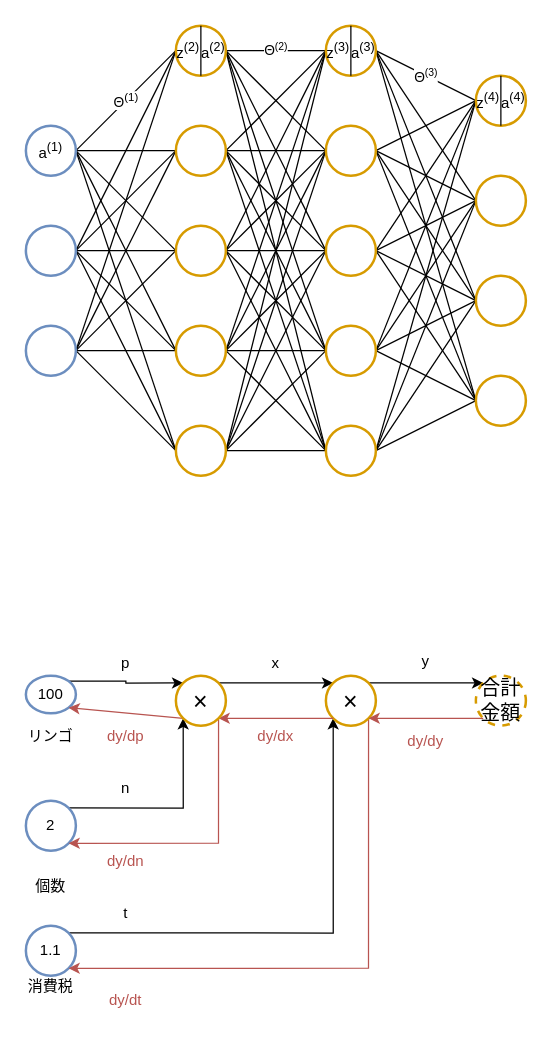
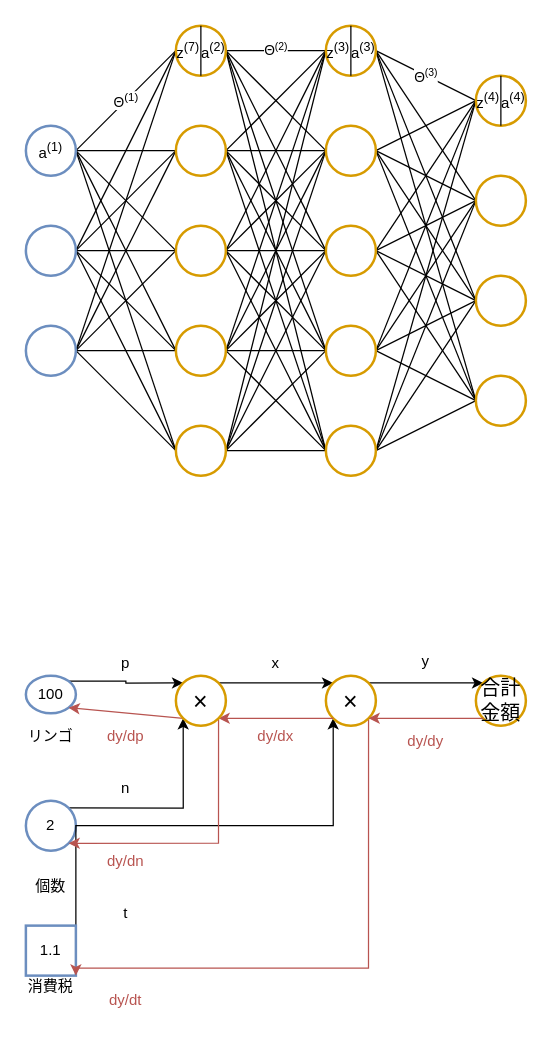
(188, 51) -> (188, 51)
(501, 701) -> (501, 701)
(51, 951) -> (51, 951)
